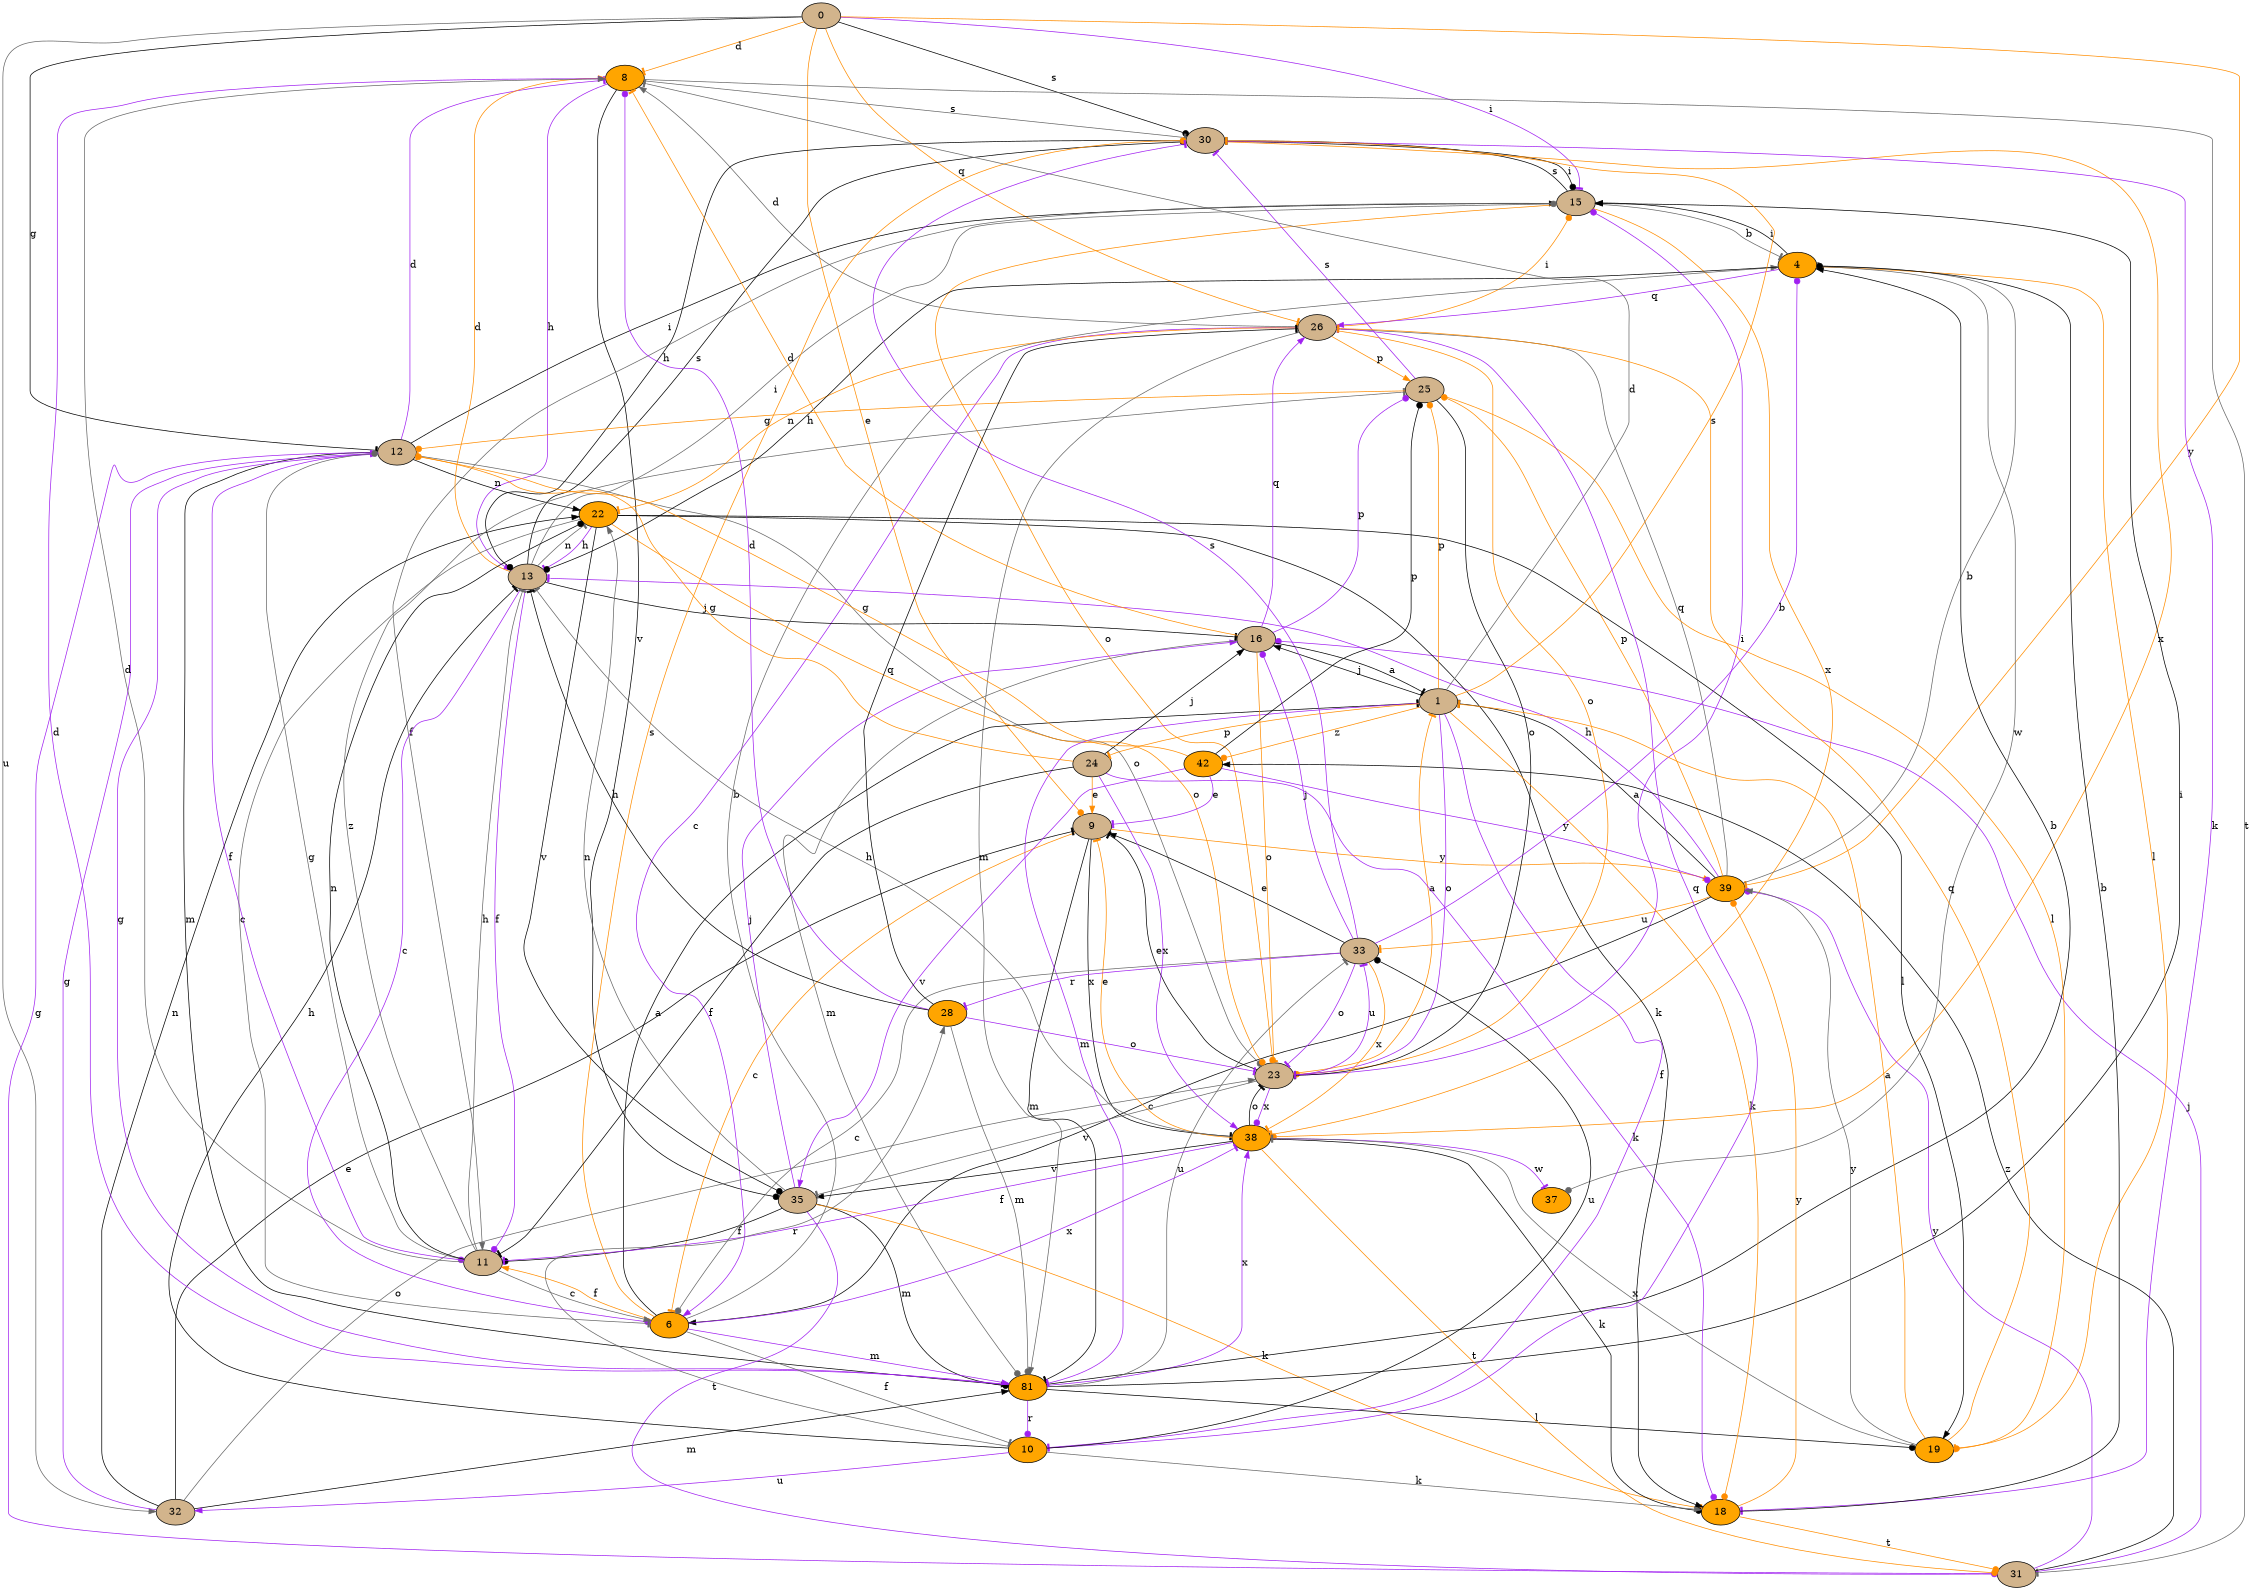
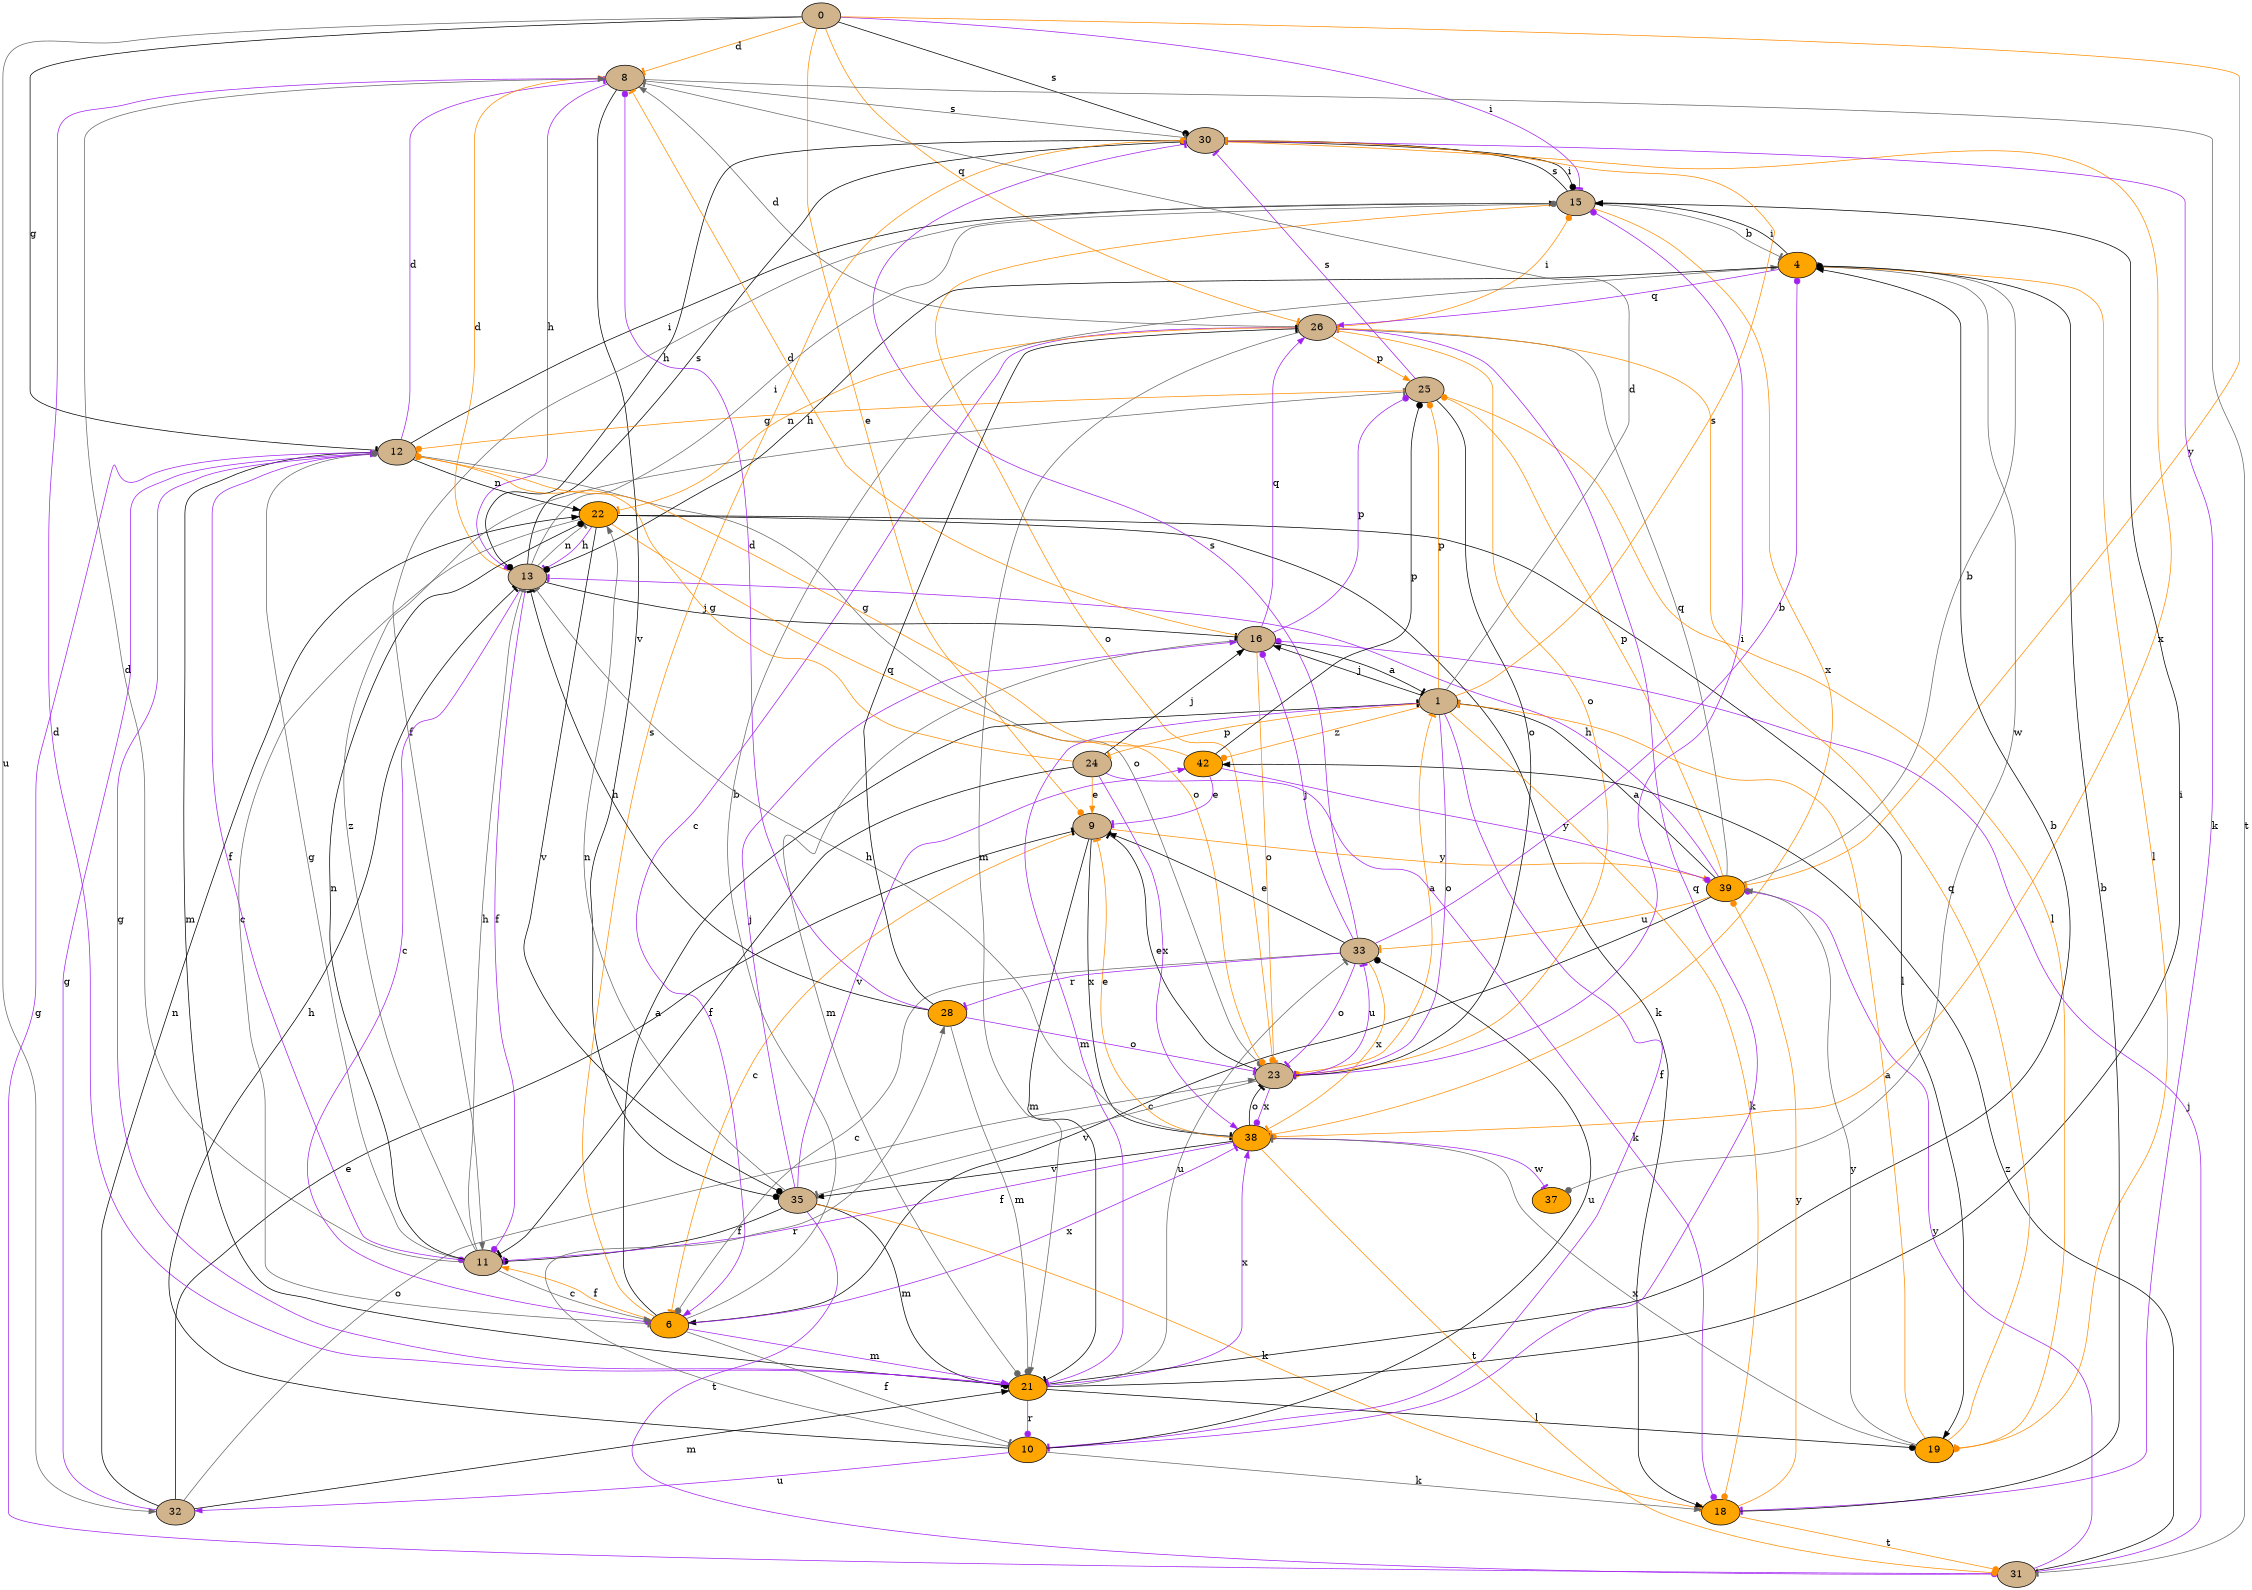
(625, 78) -> (625, 78)
(954, 936) -> (900, 870)
(1544, 1262) -> none
(1028, 1387) -> (1028, 1387)
